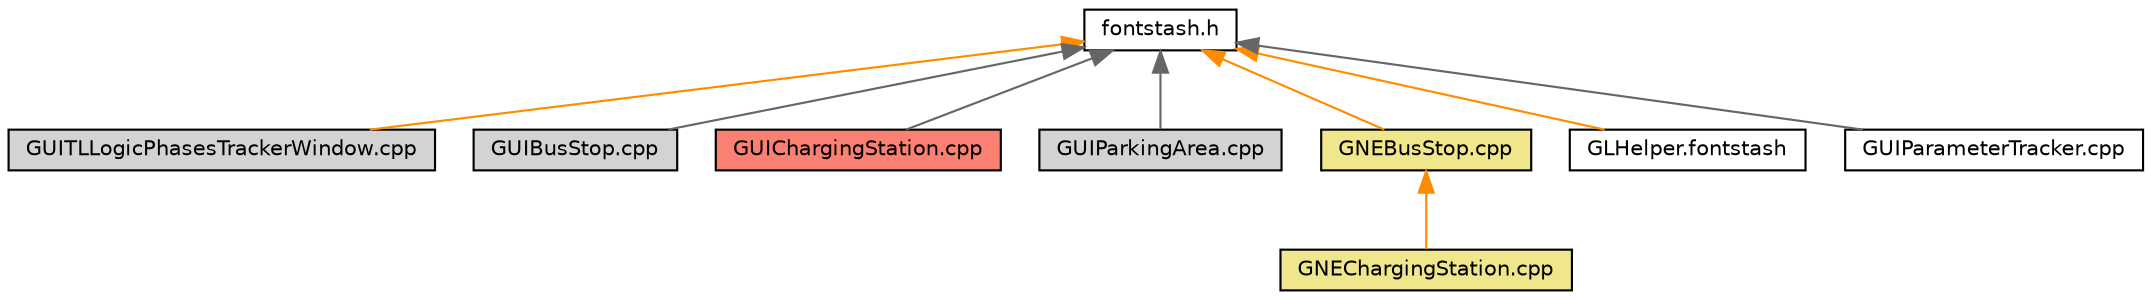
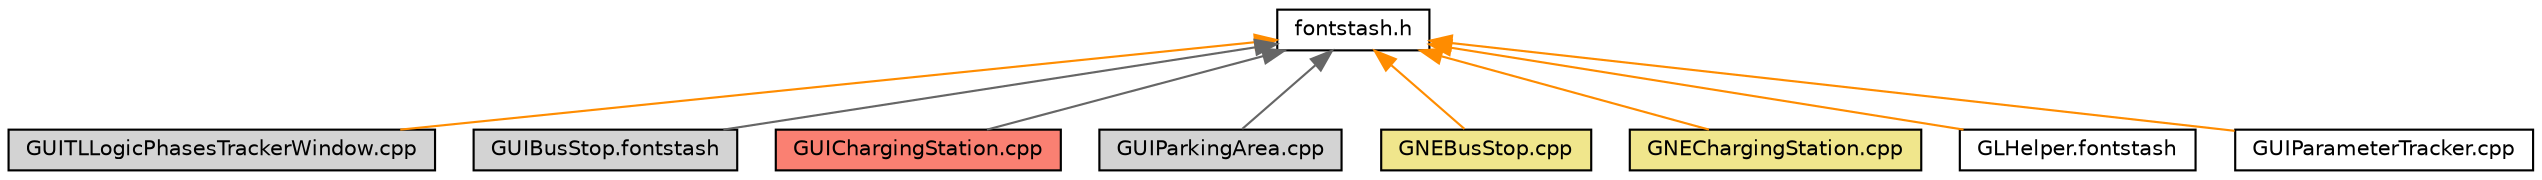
(1561, 88) -> (1843, 87)
(575, 150) -> (605, 150)
(1426, 221) -> (1575, 93)
